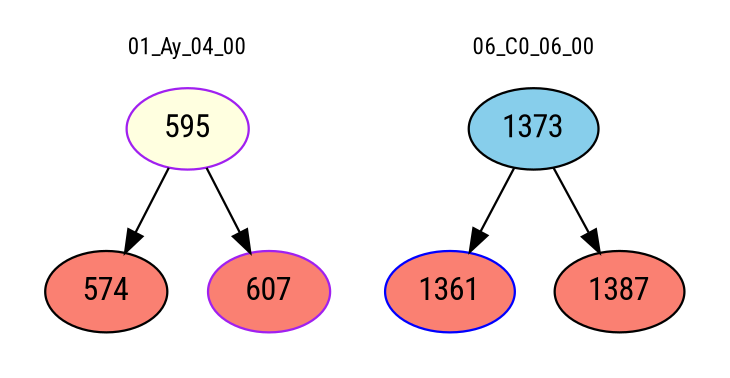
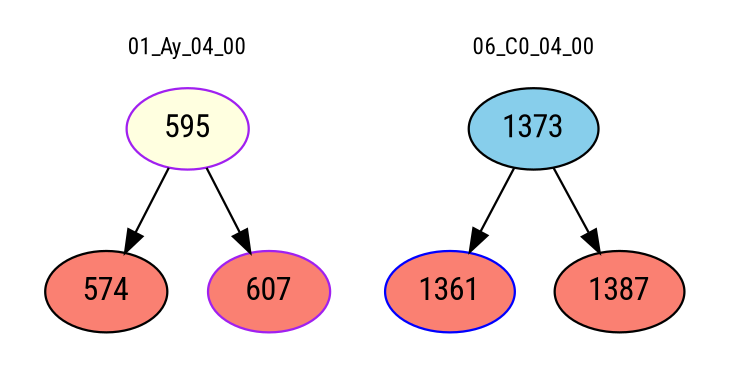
(535, 49) -> (535, 49)
